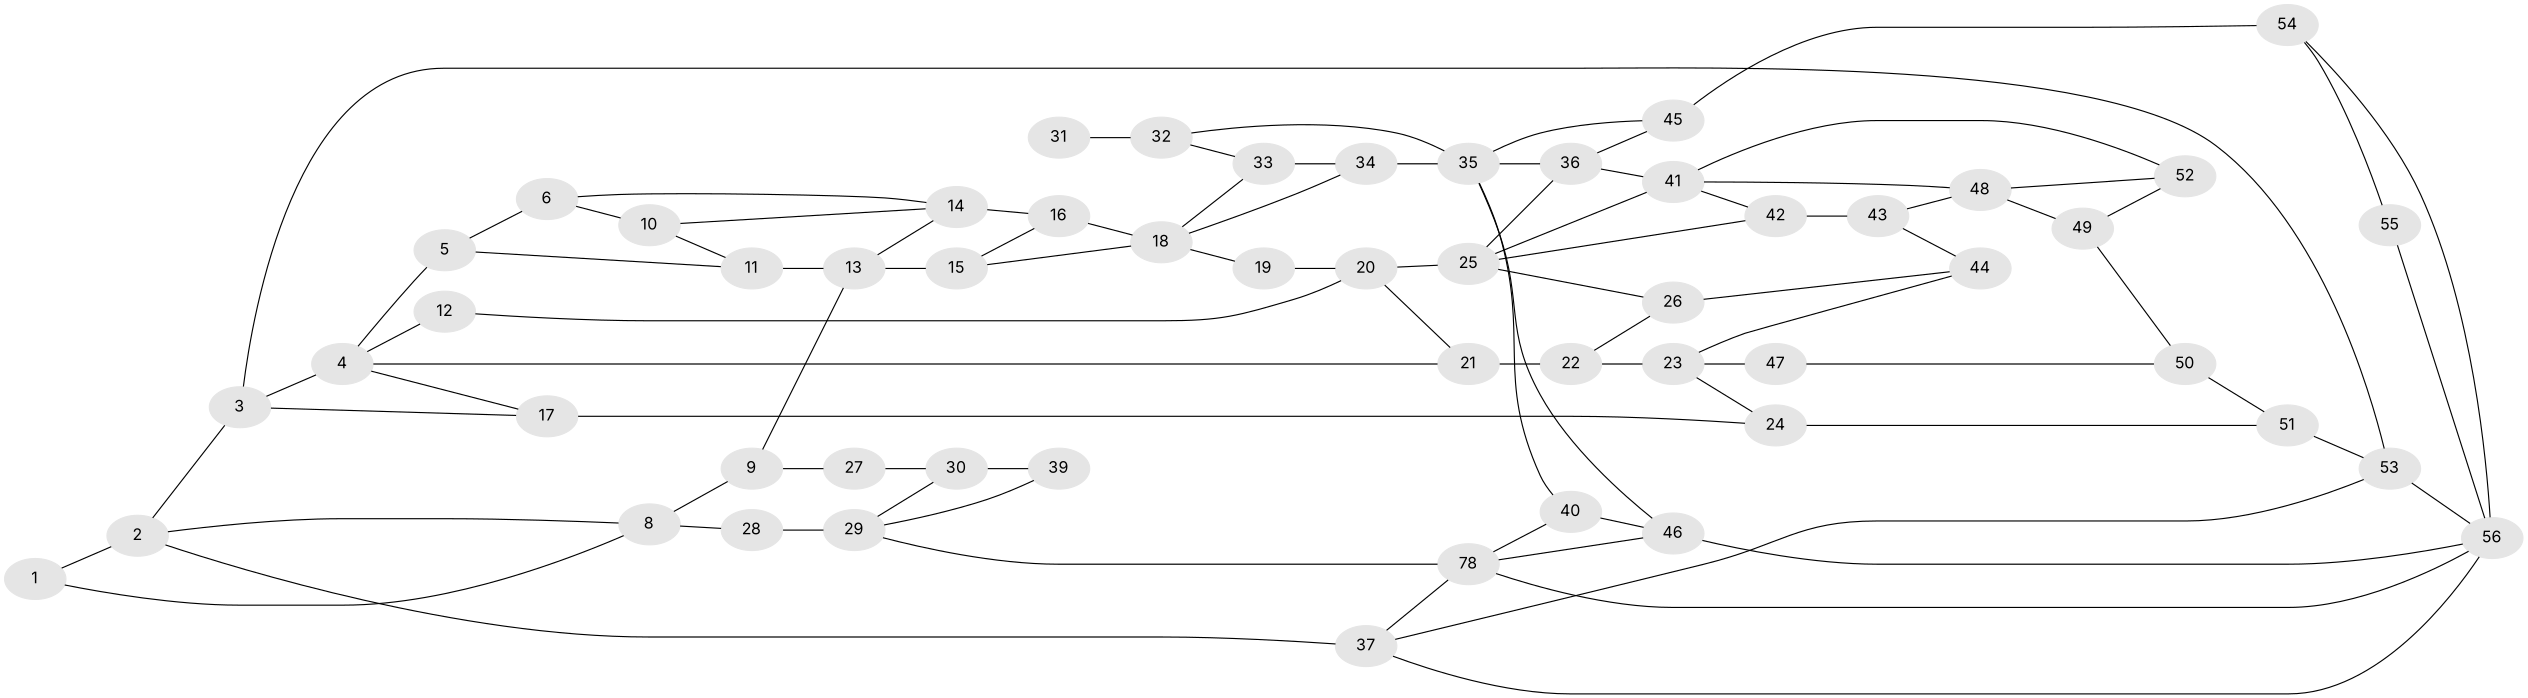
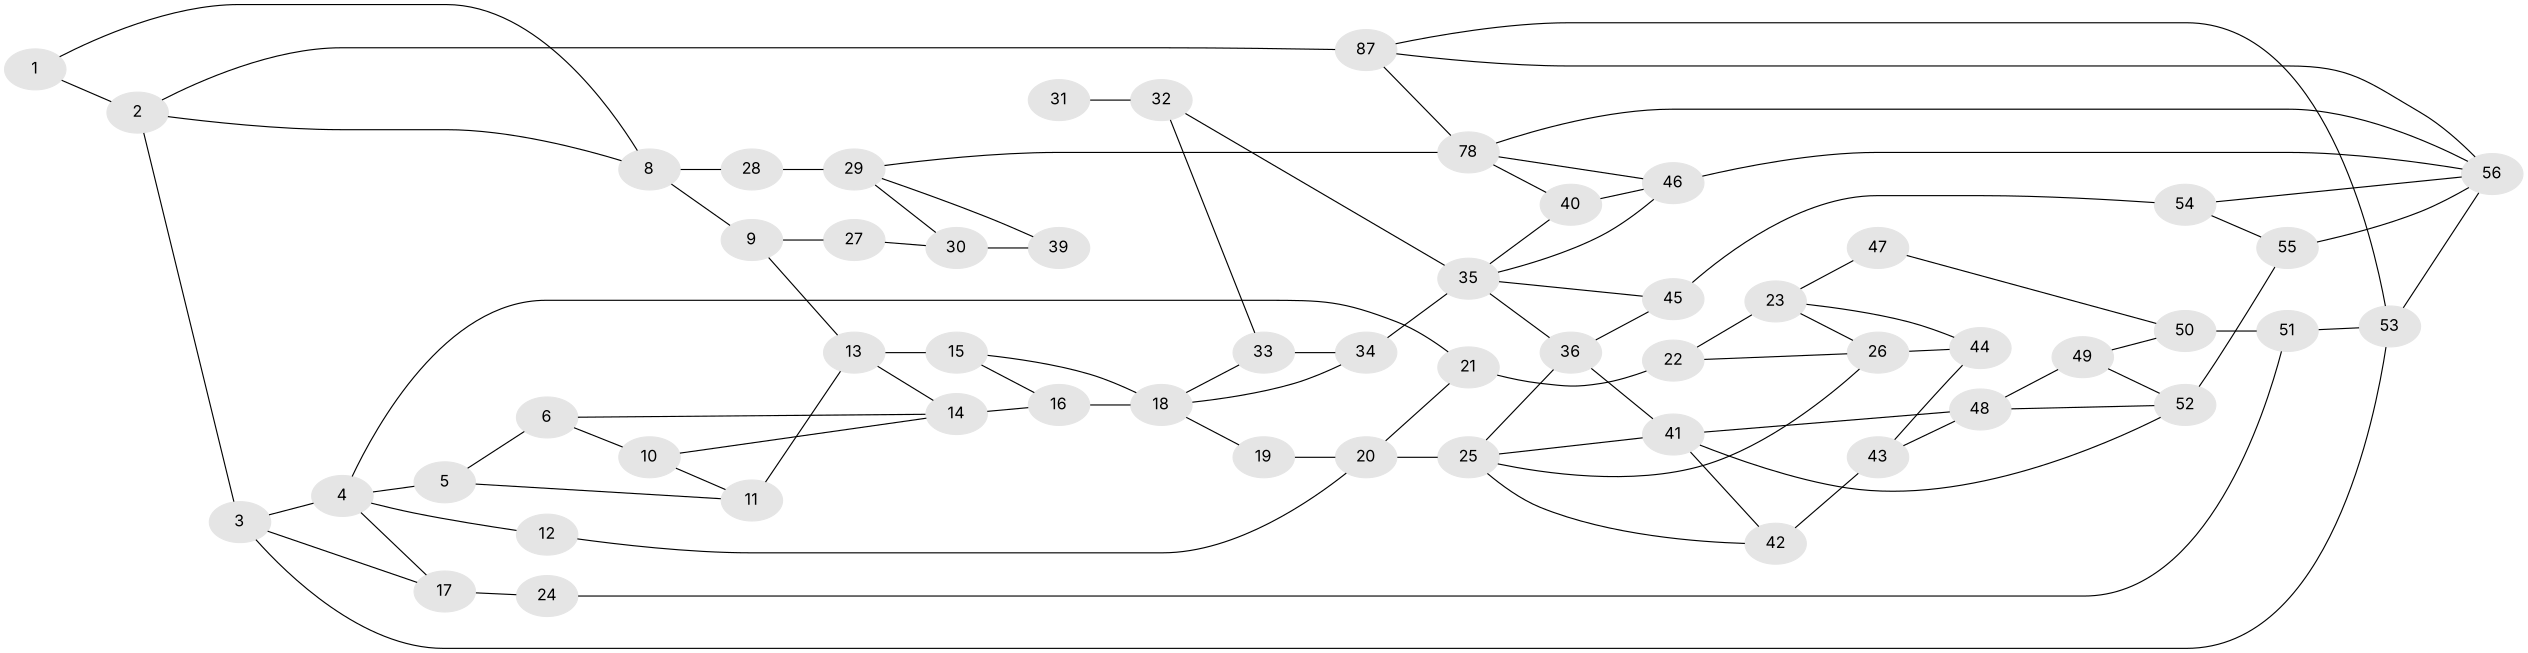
none -> (2242, 321)
(1724, 395) -> (1827, 327)
(1366, 646) -> (1366, 50)
